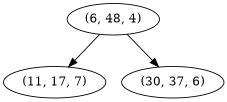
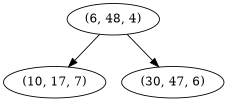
(55, 82) -> (55, 82)
(173, 82) -> (173, 82)
